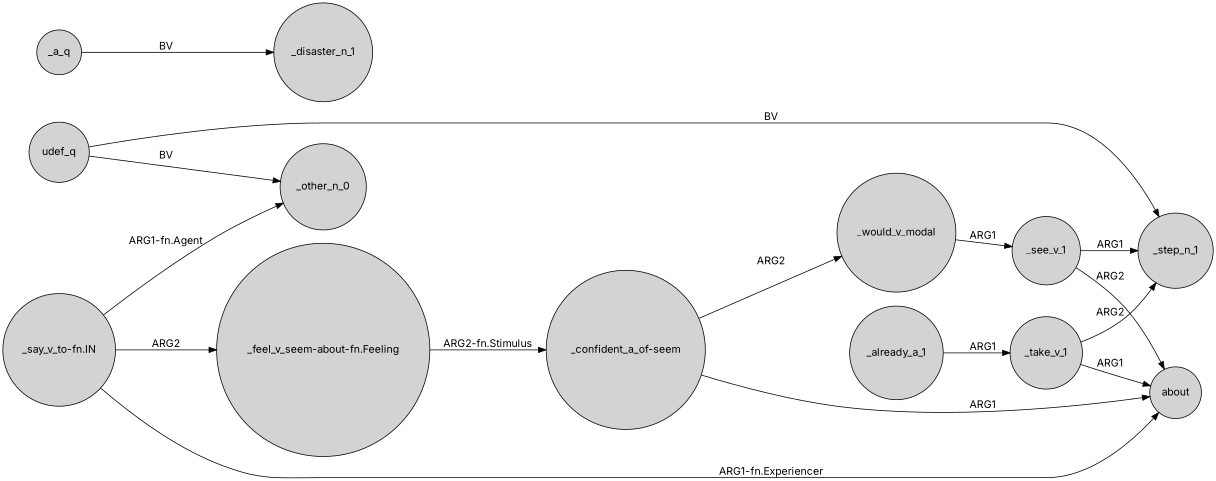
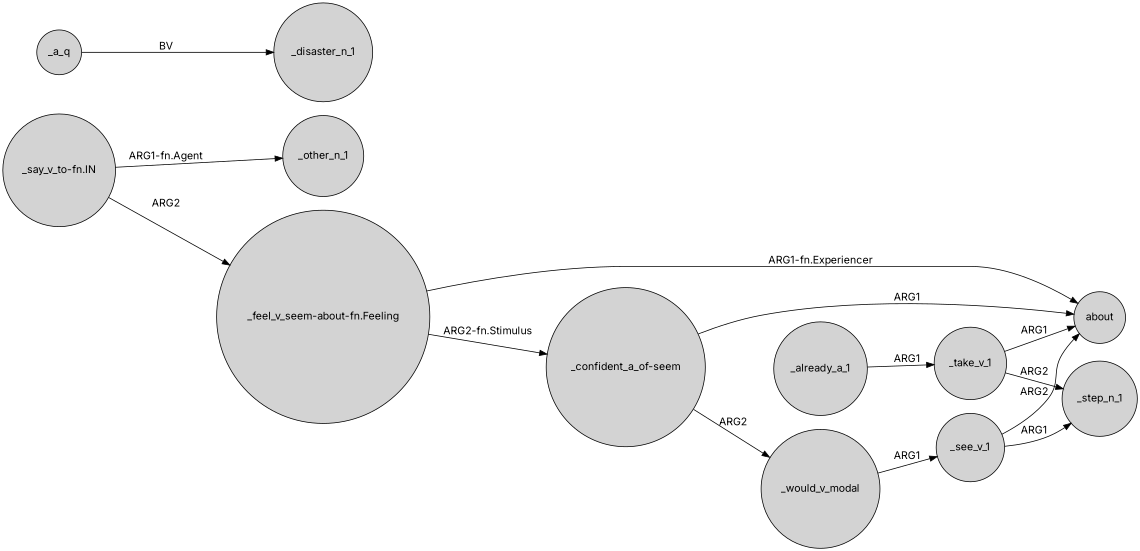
(59, 152) -> none
(323, 187) -> (323, 156)
(624, 478) -> (751, 266)
